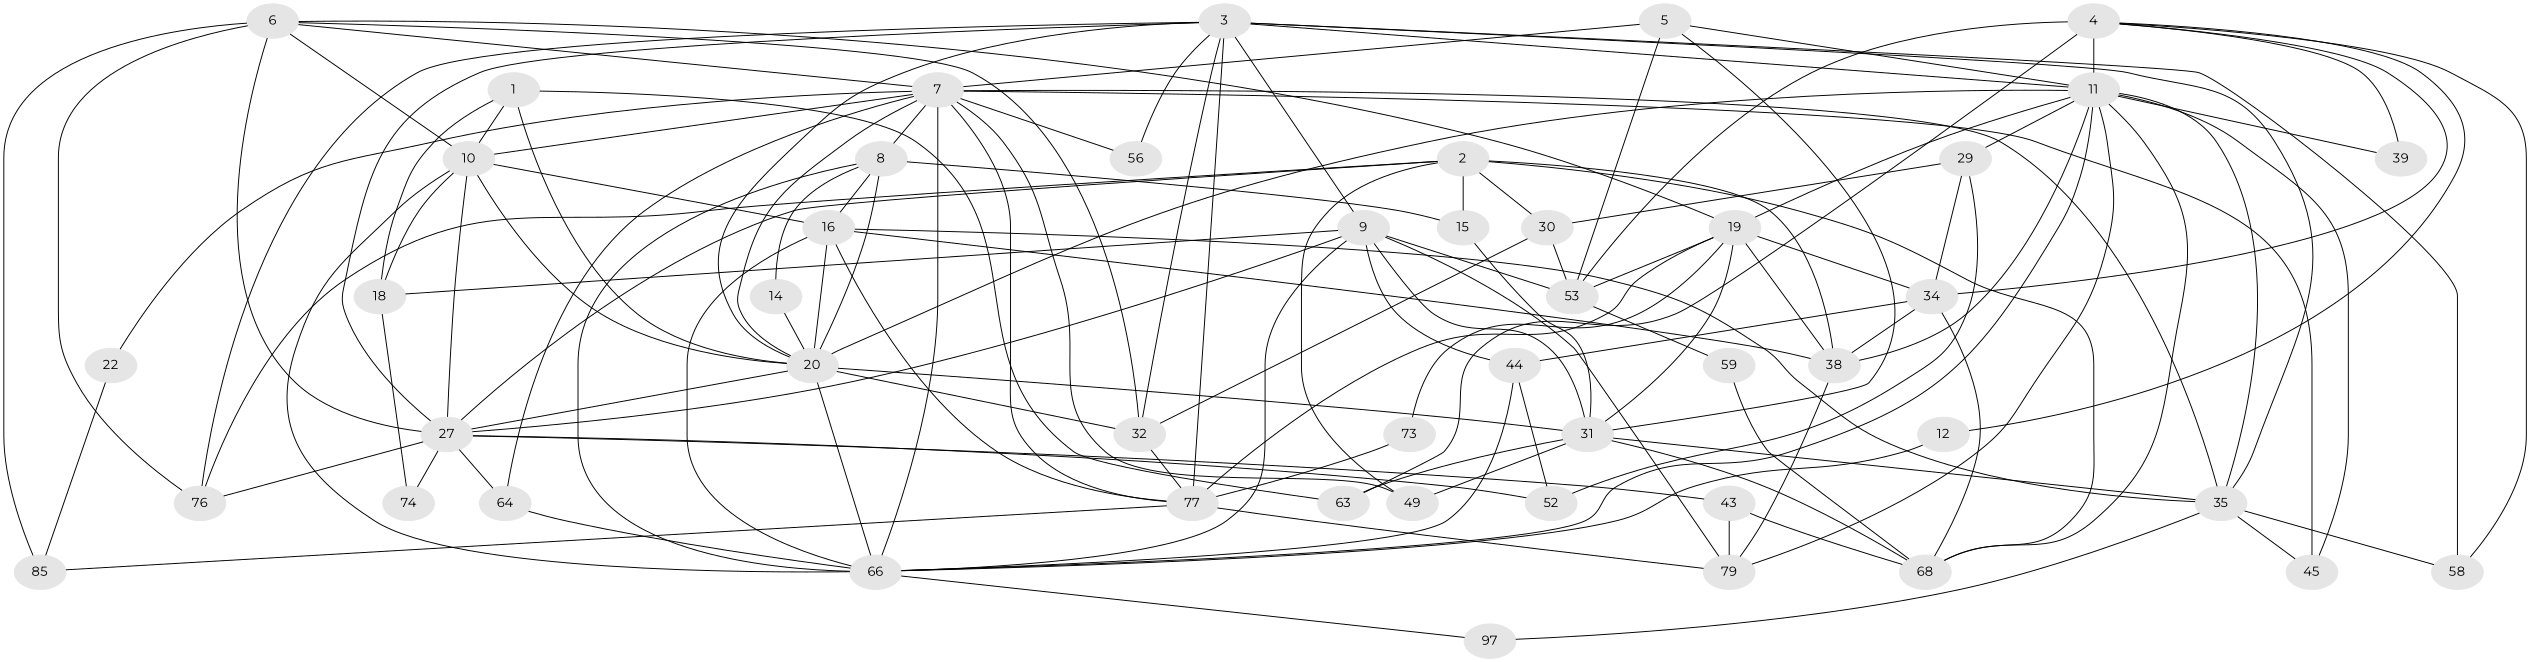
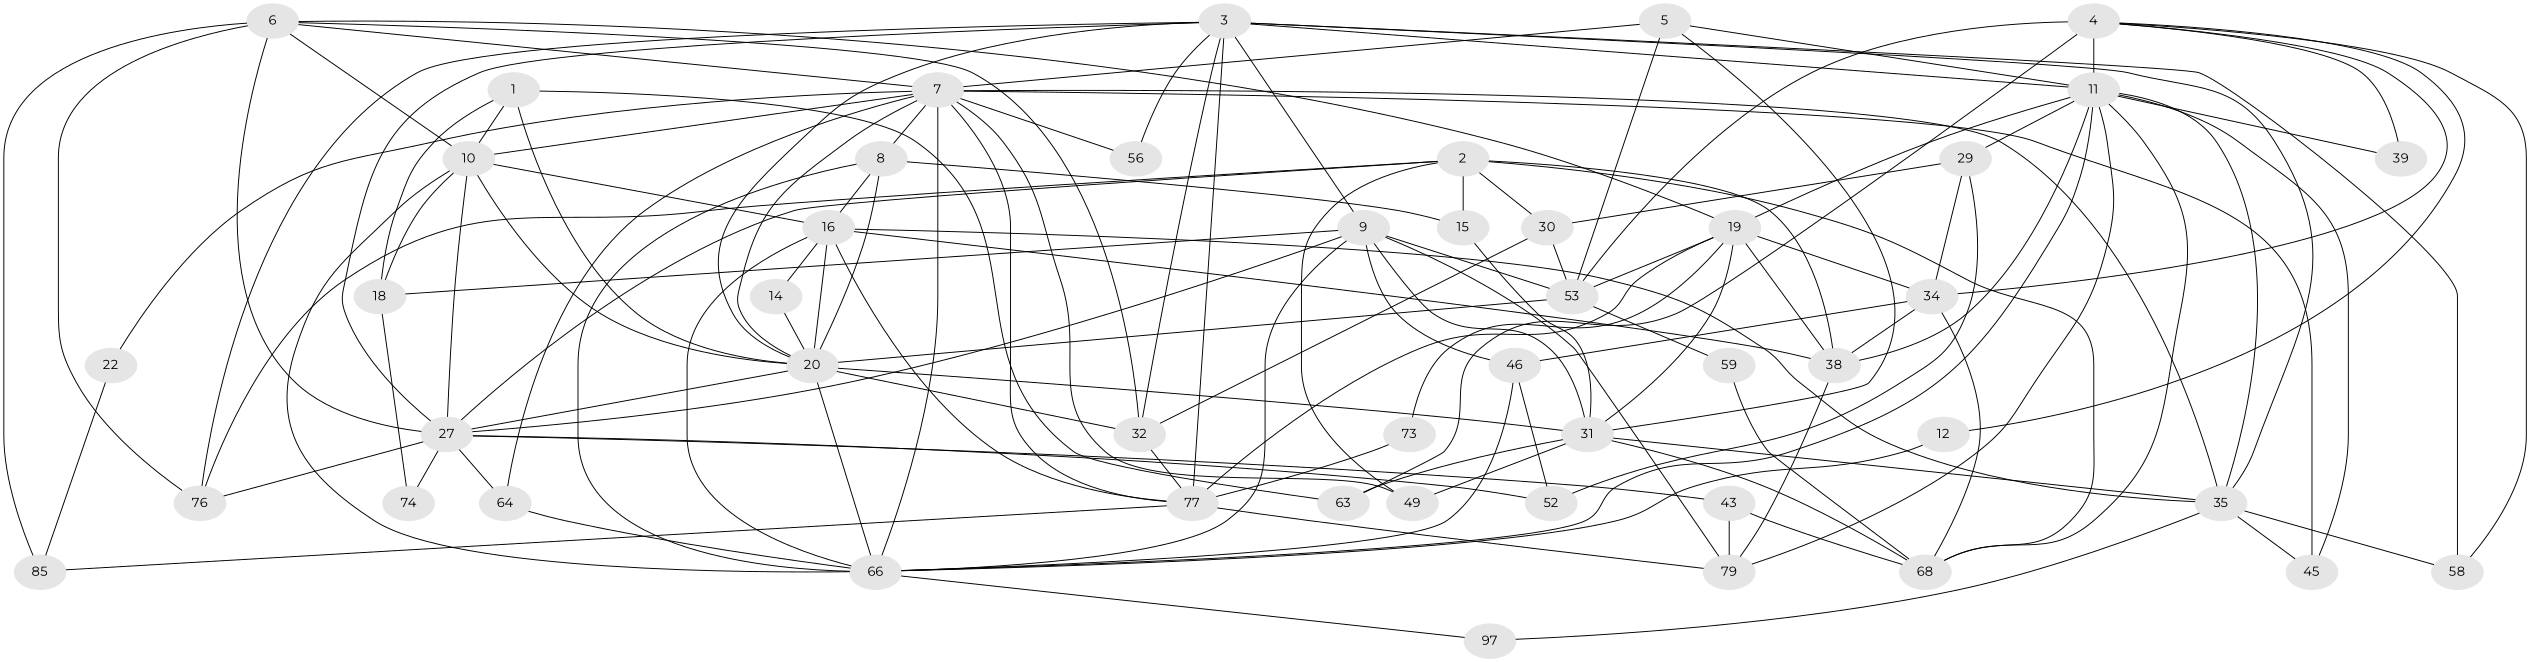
(1432, 141) -> (1192, 331)
(809, 195) -> (804, 260)
(1515, 366) -> (1515, 366)
